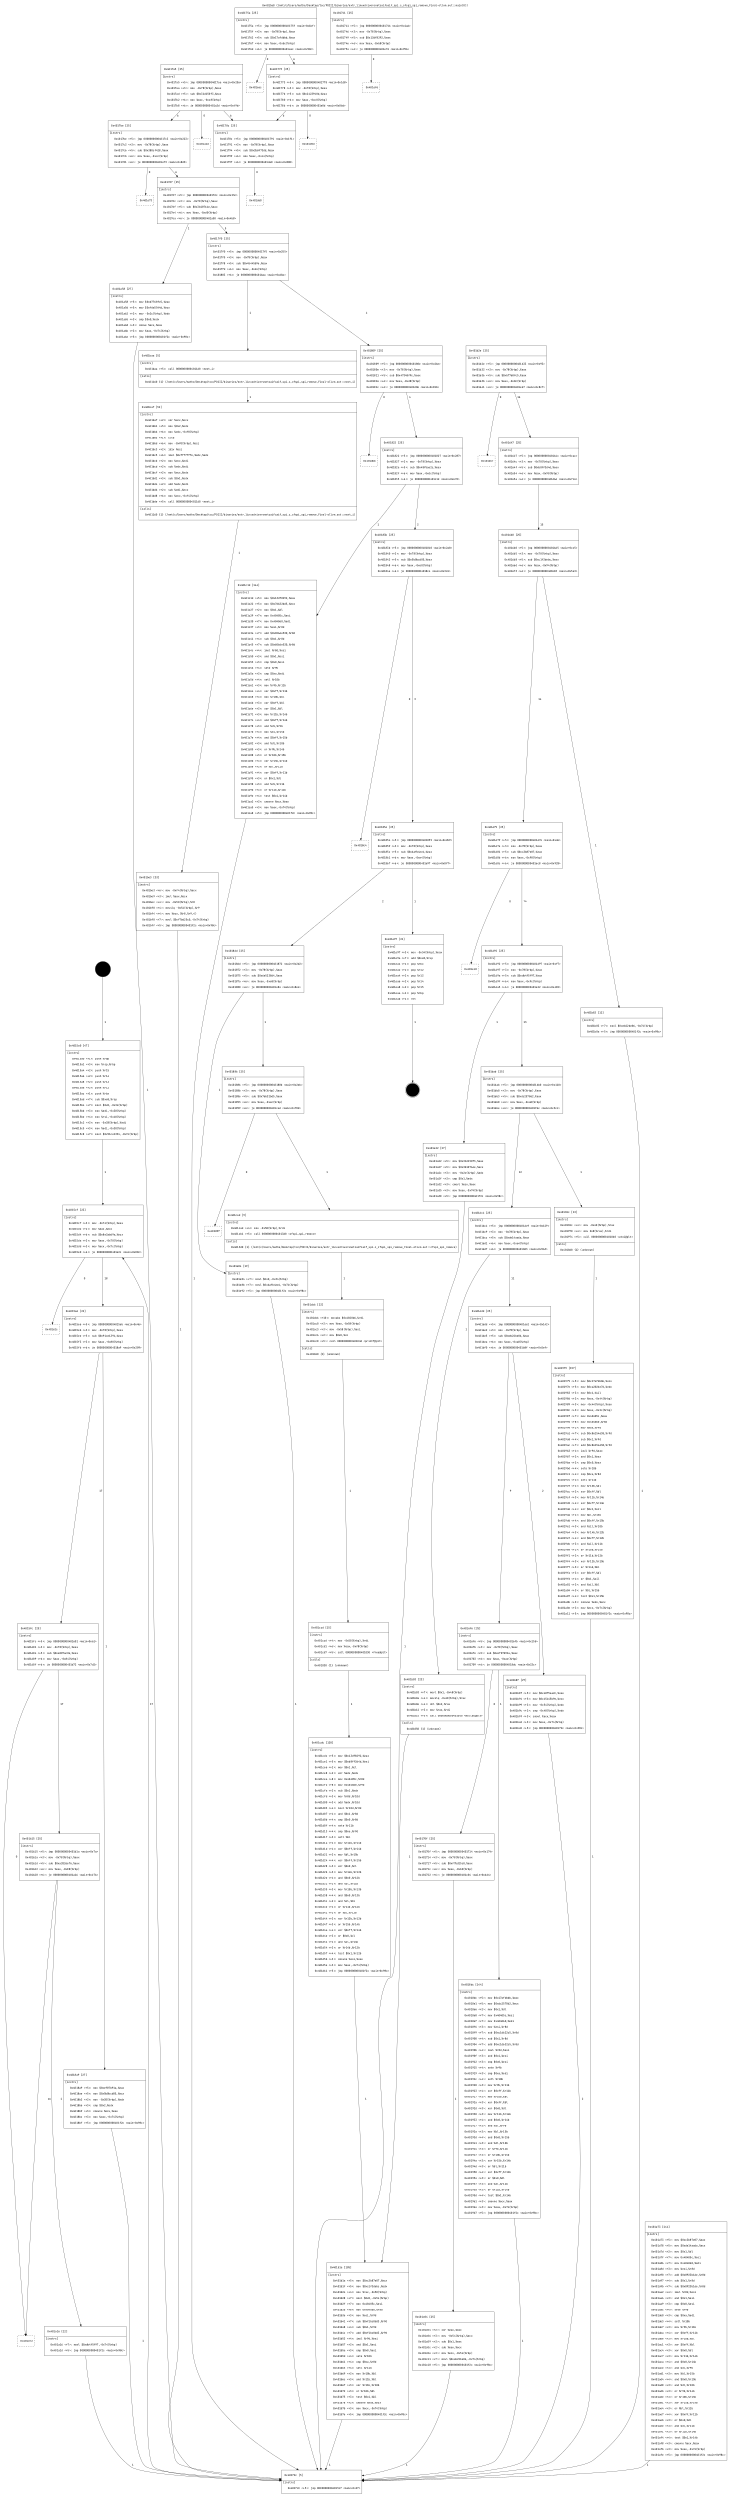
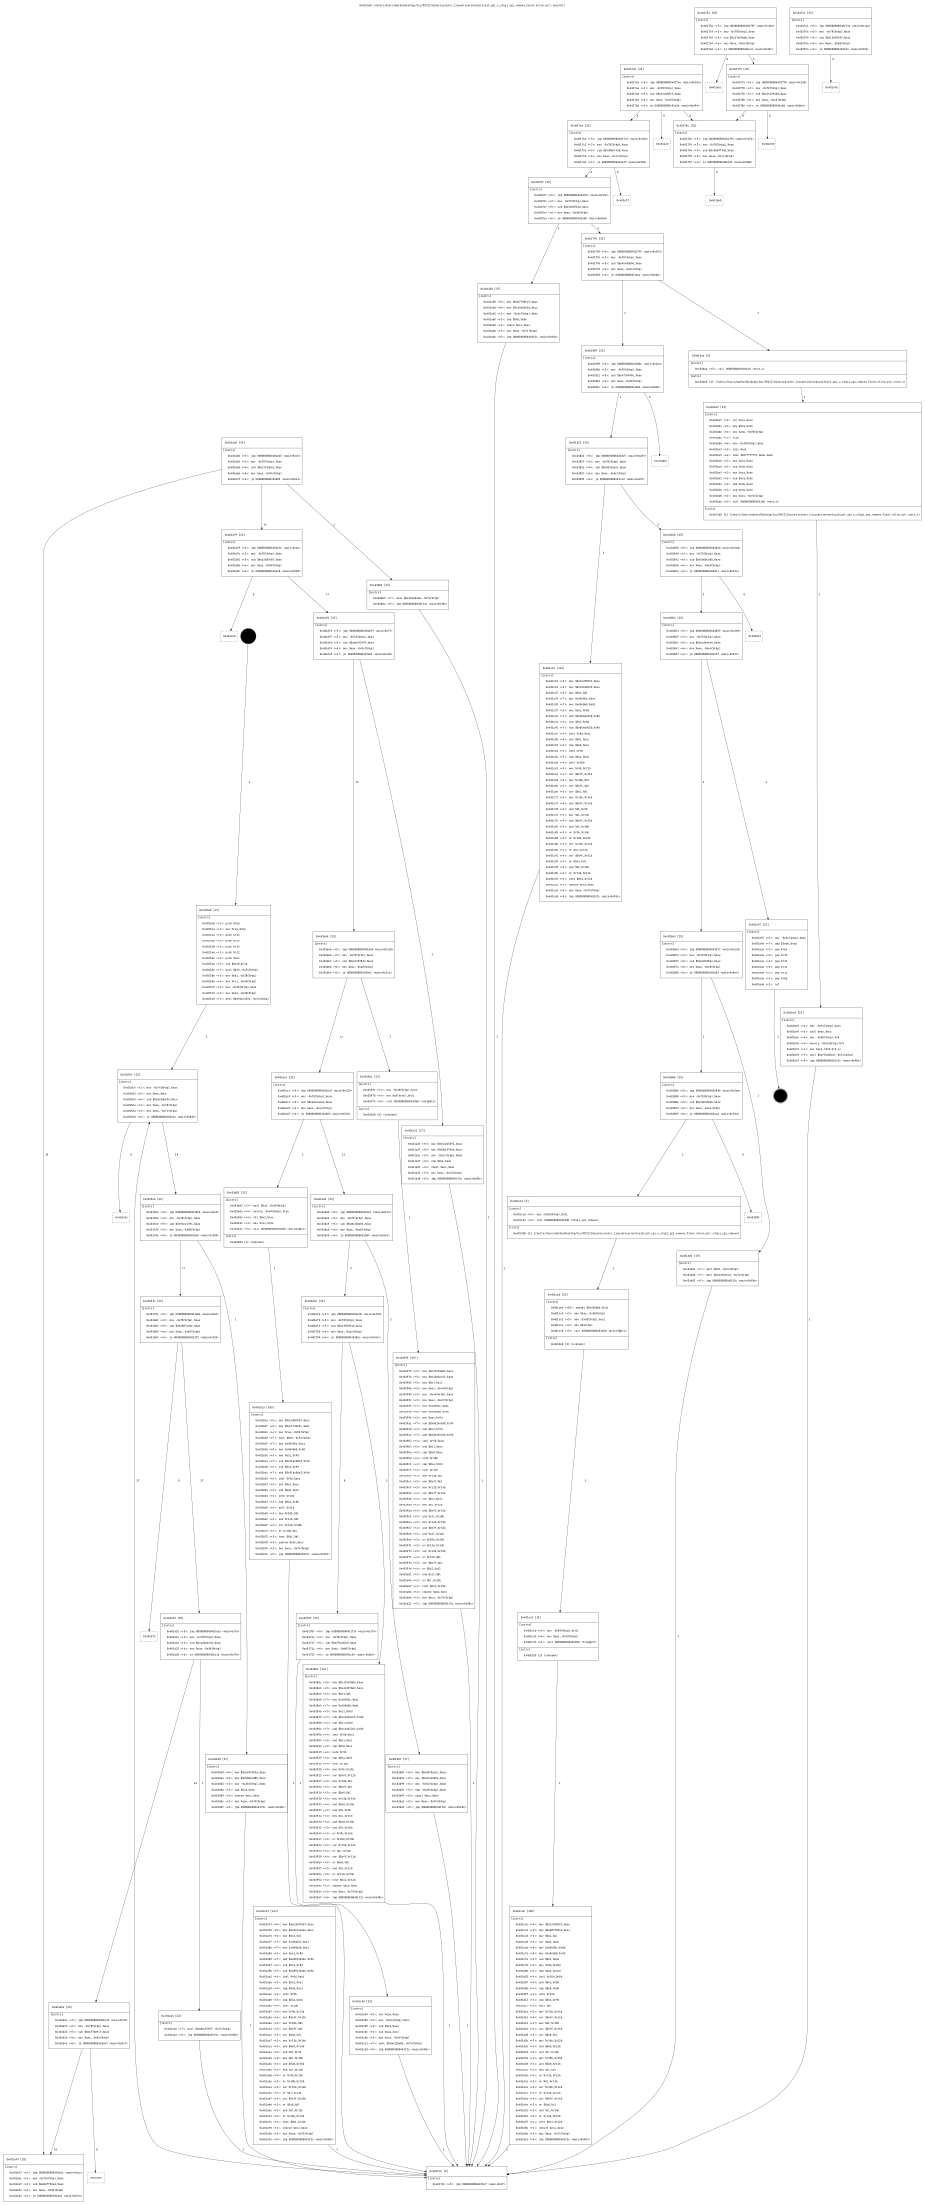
(539, 506) -> (44, 1251)
(37, 2107) -> (145, 1830)
(359, 2118) -> (501, 2156)
